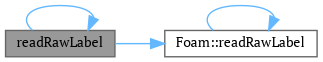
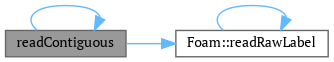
(60, 44) -> (66, 44)
